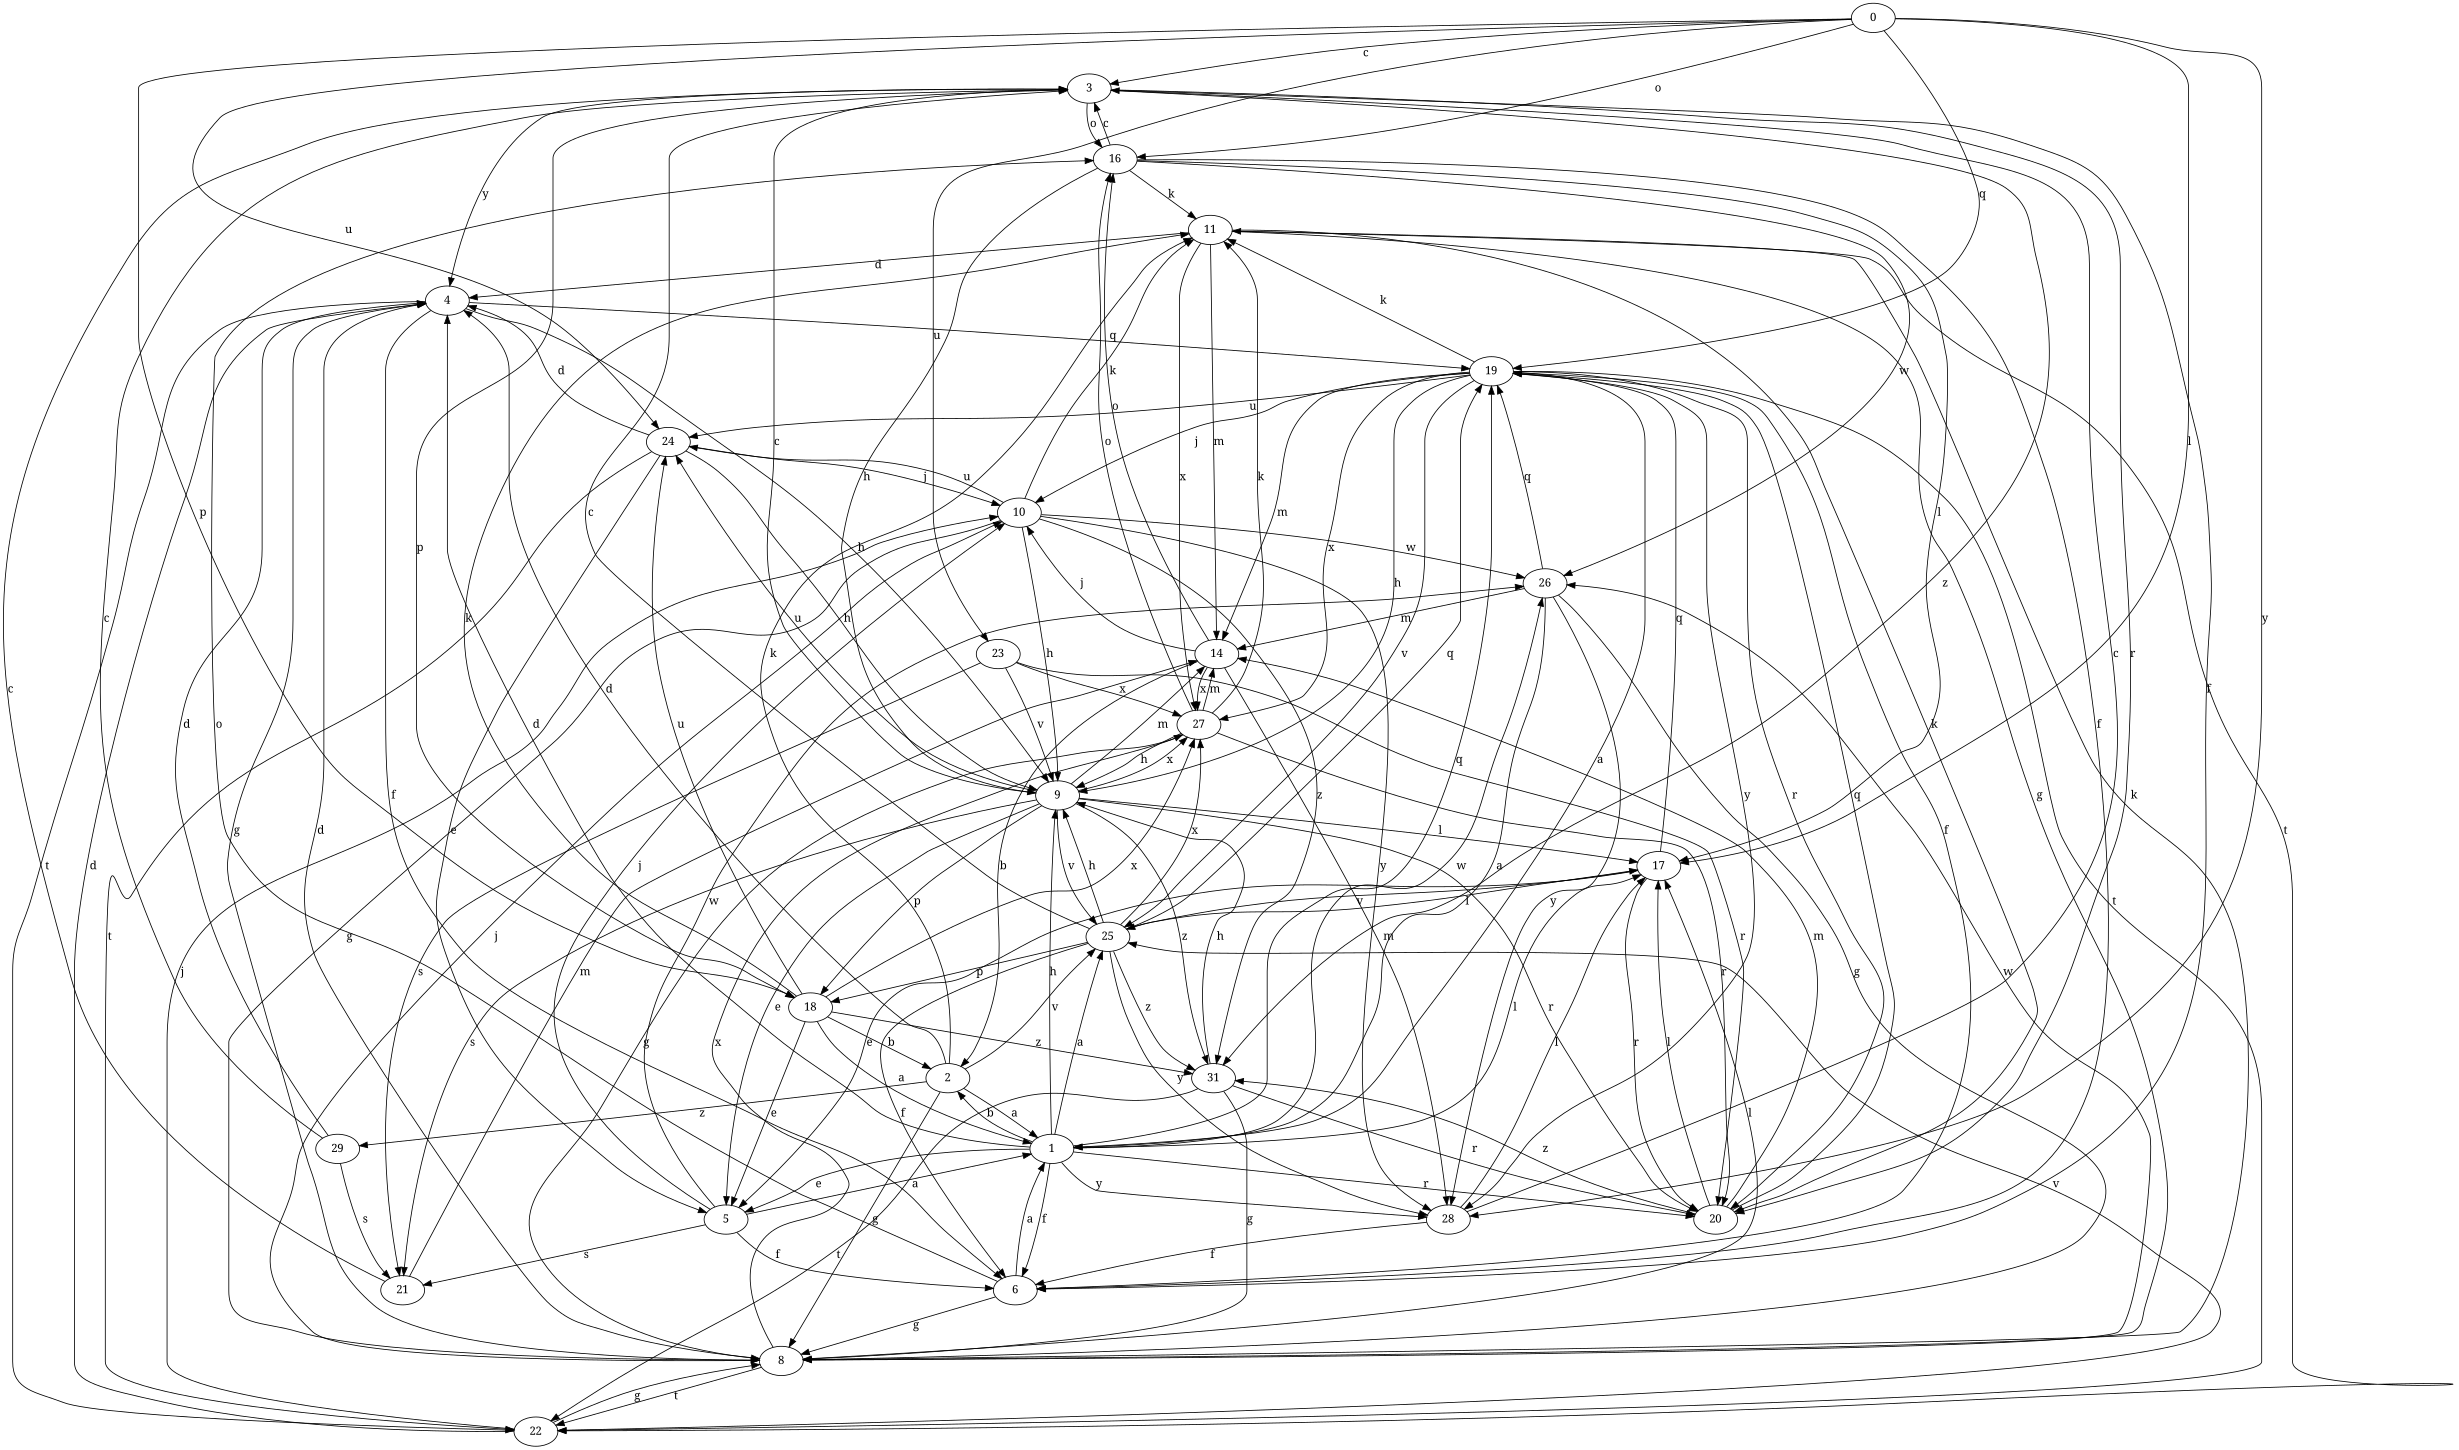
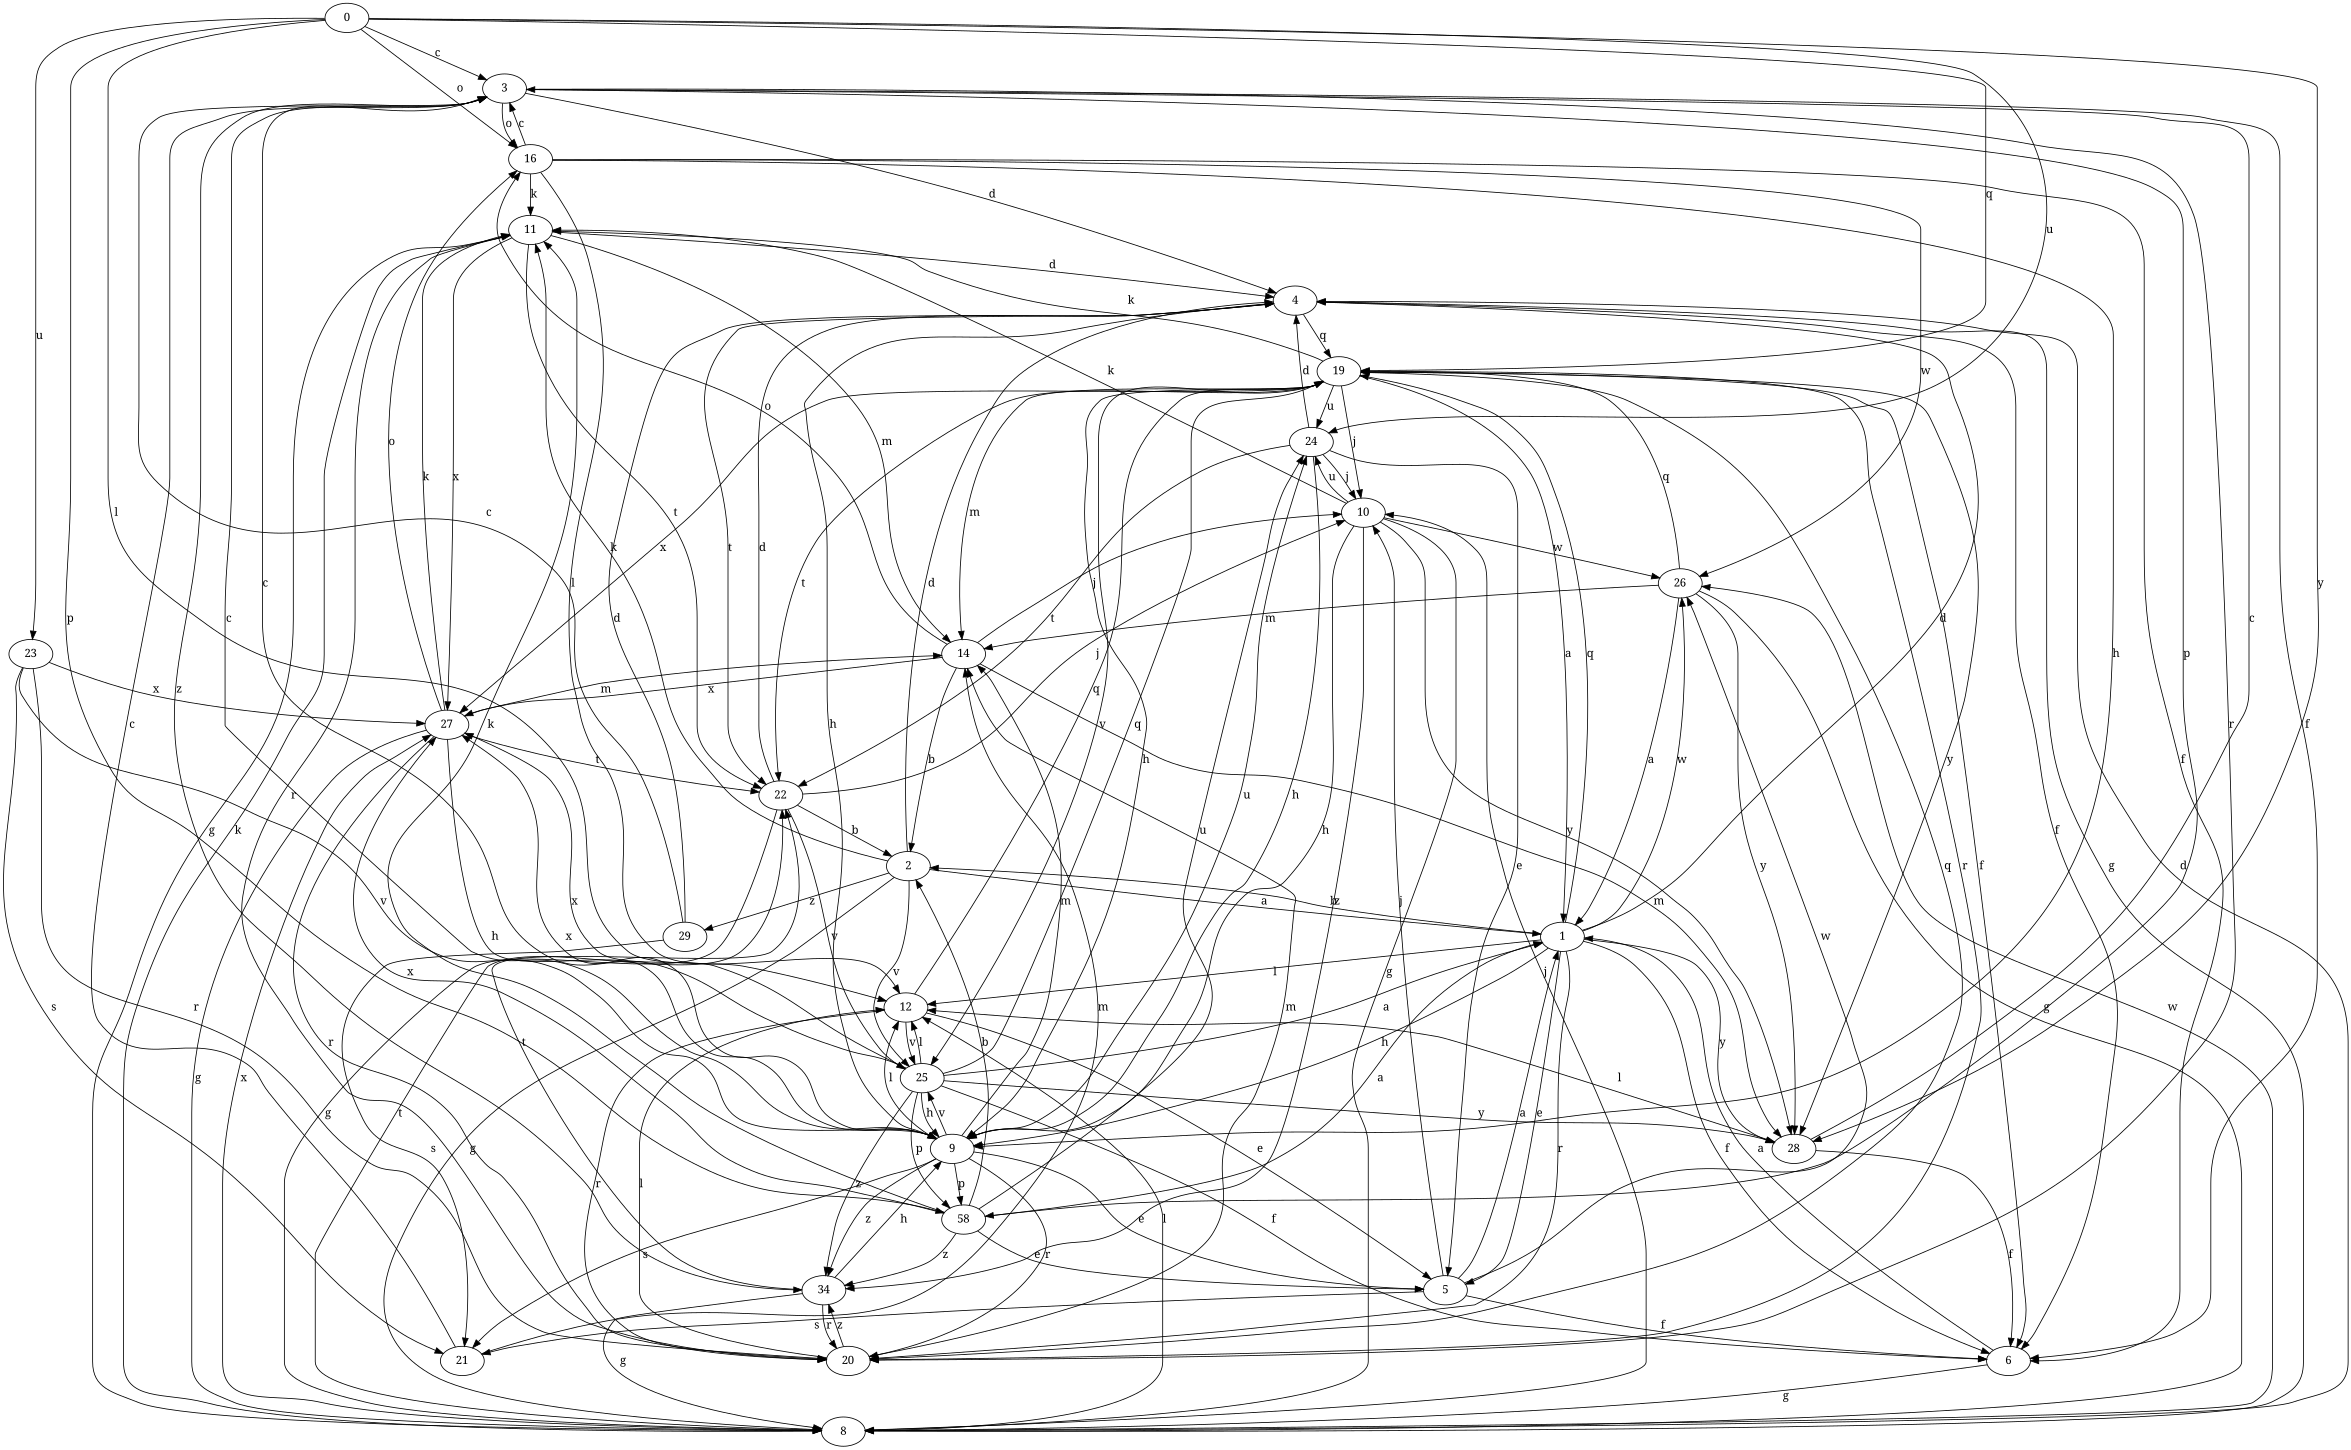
(486, 195) -> (992, 195)
(212, 590) -> none
(1935, 725) -> (294, 795)
none -> (599, 767)
none -> (837, 826)
(1659, 866) -> (906, 1008)
(811, 1008) -> (964, 1220)
(1075, 1046) -> (1244, 1032)
(1214, 1078) -> (824, 1290)
